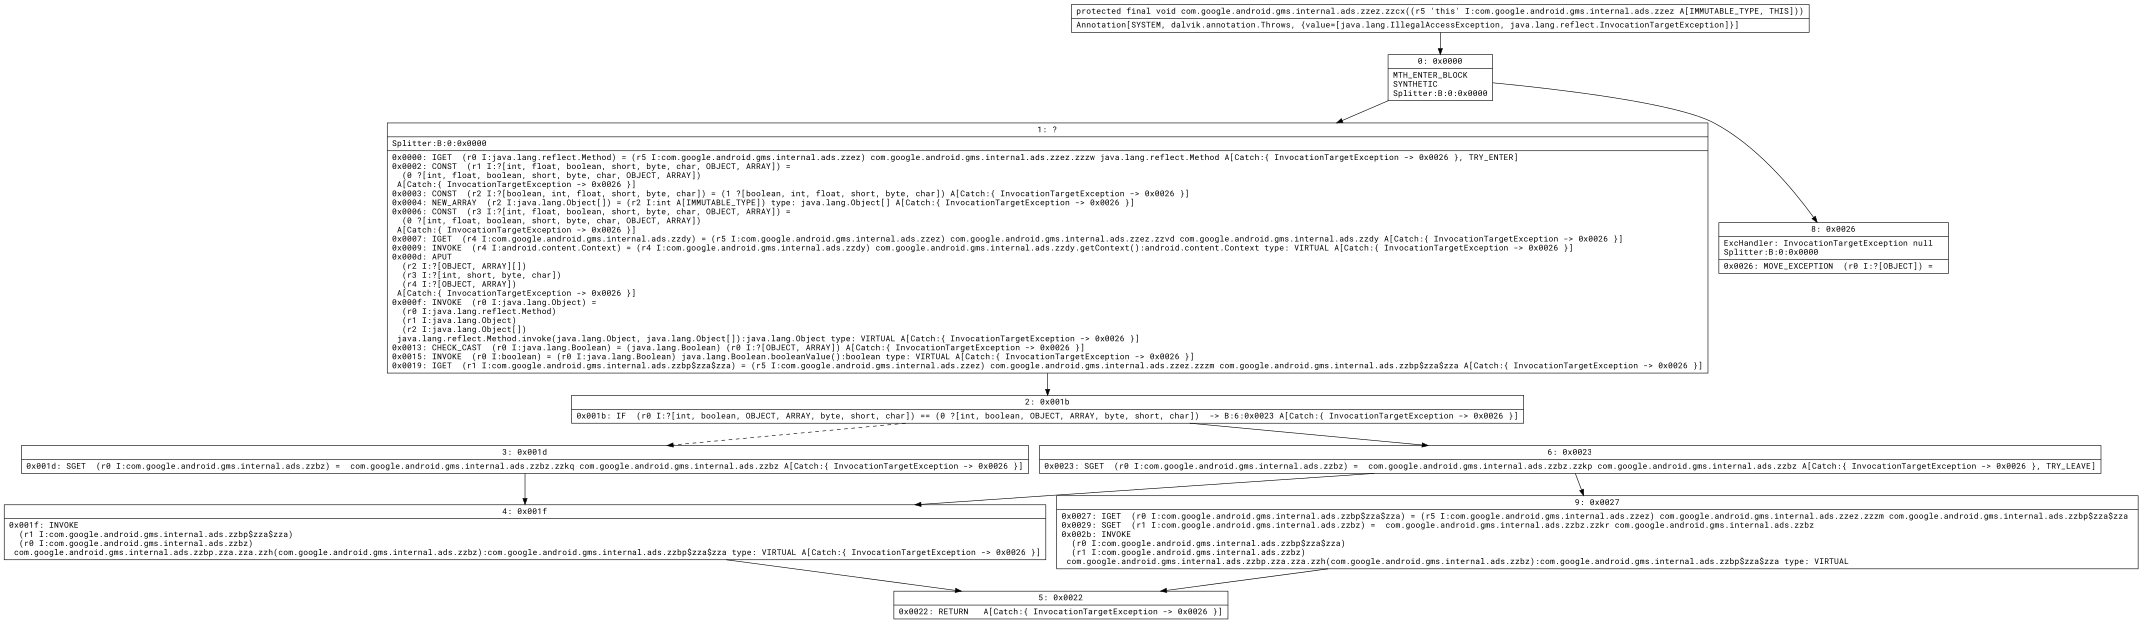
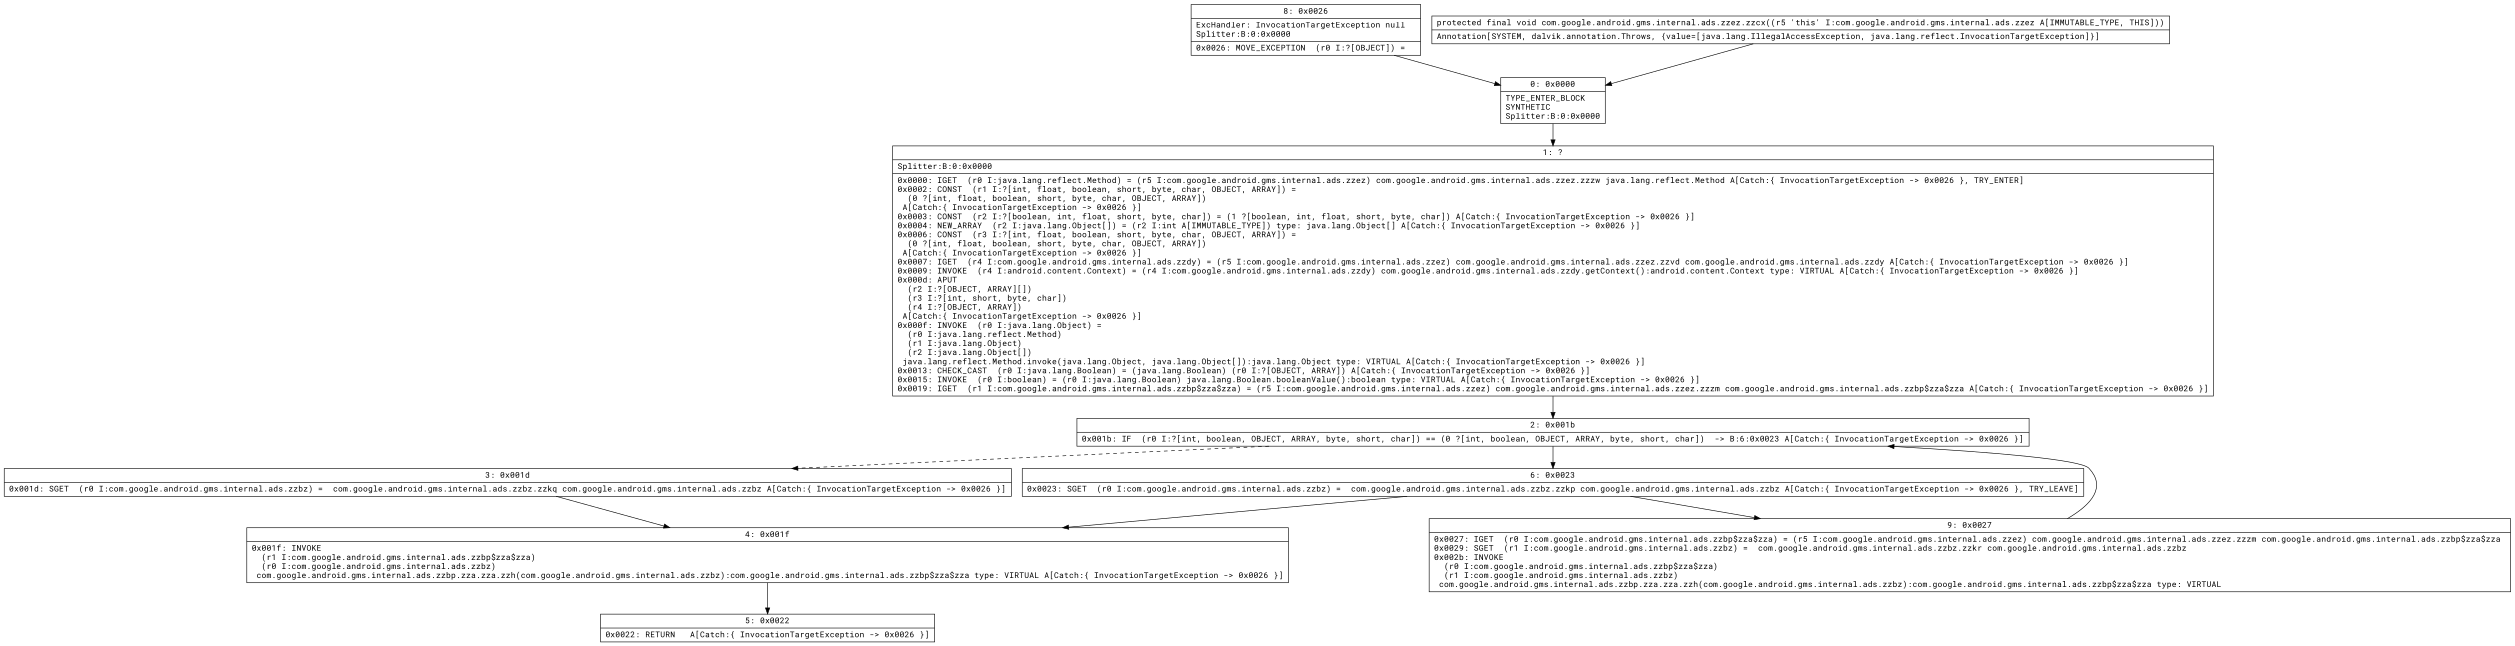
(1430, 75) -> (1546, 98)
(1673, 109) -> (1444, 69)
(1247, 580) -> (2025, 456)
